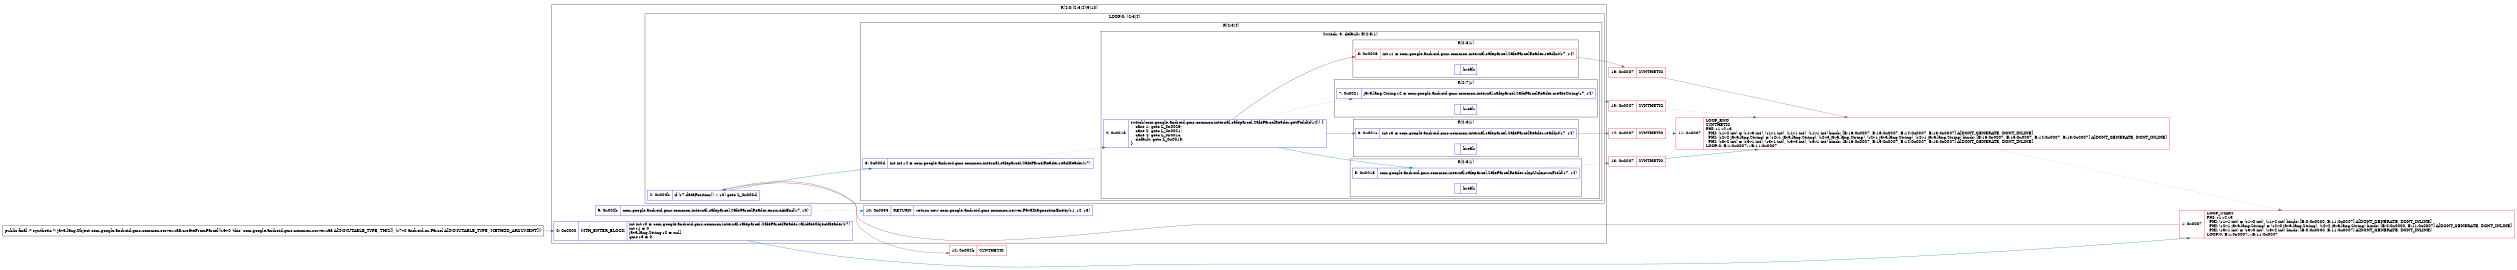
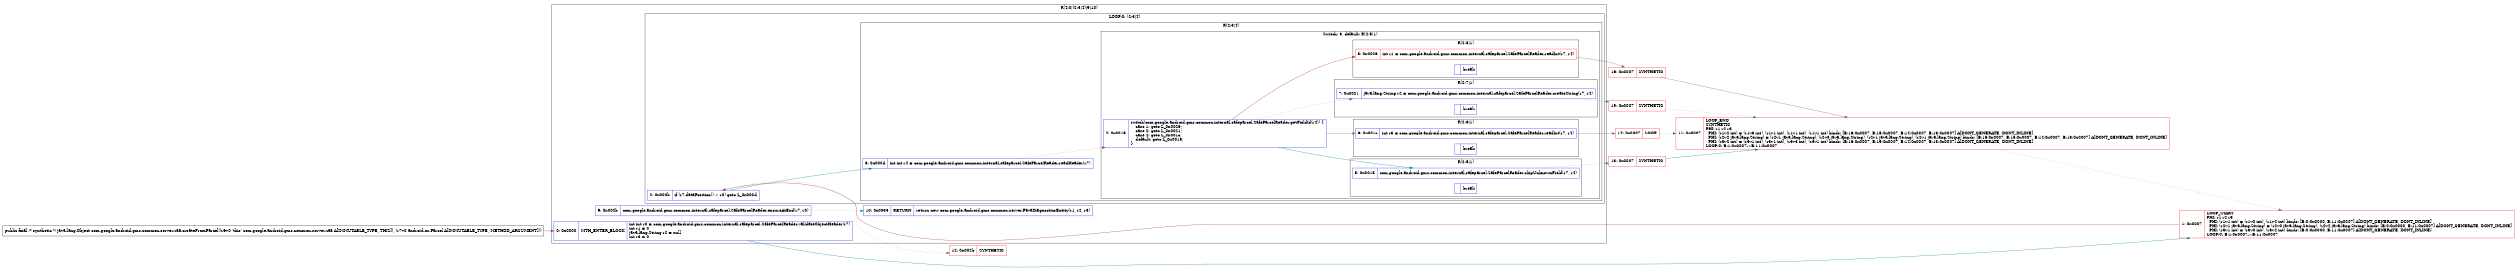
(1651, 133) -> (1651, 133)
(858, 224) -> (858, 224)
(641, 237) -> (639, 237)
